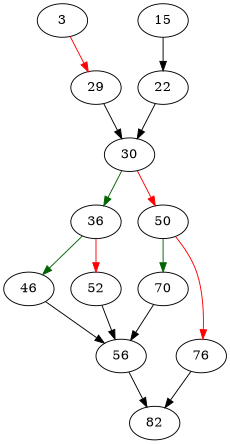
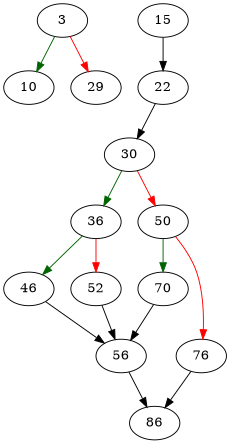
none -> (29, 88)
(111, 117) -> none
(155, 423) -> (155, 423)
